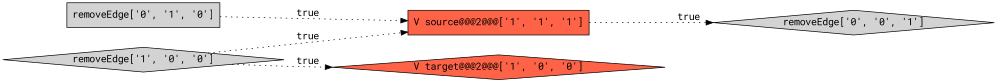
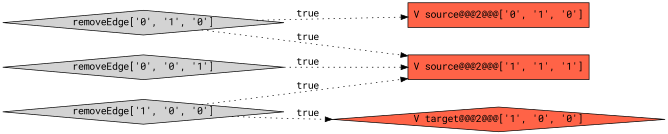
(143, 15) -> (143, 23)
none -> (499, 15)
(647, 23) -> (343, 67)
